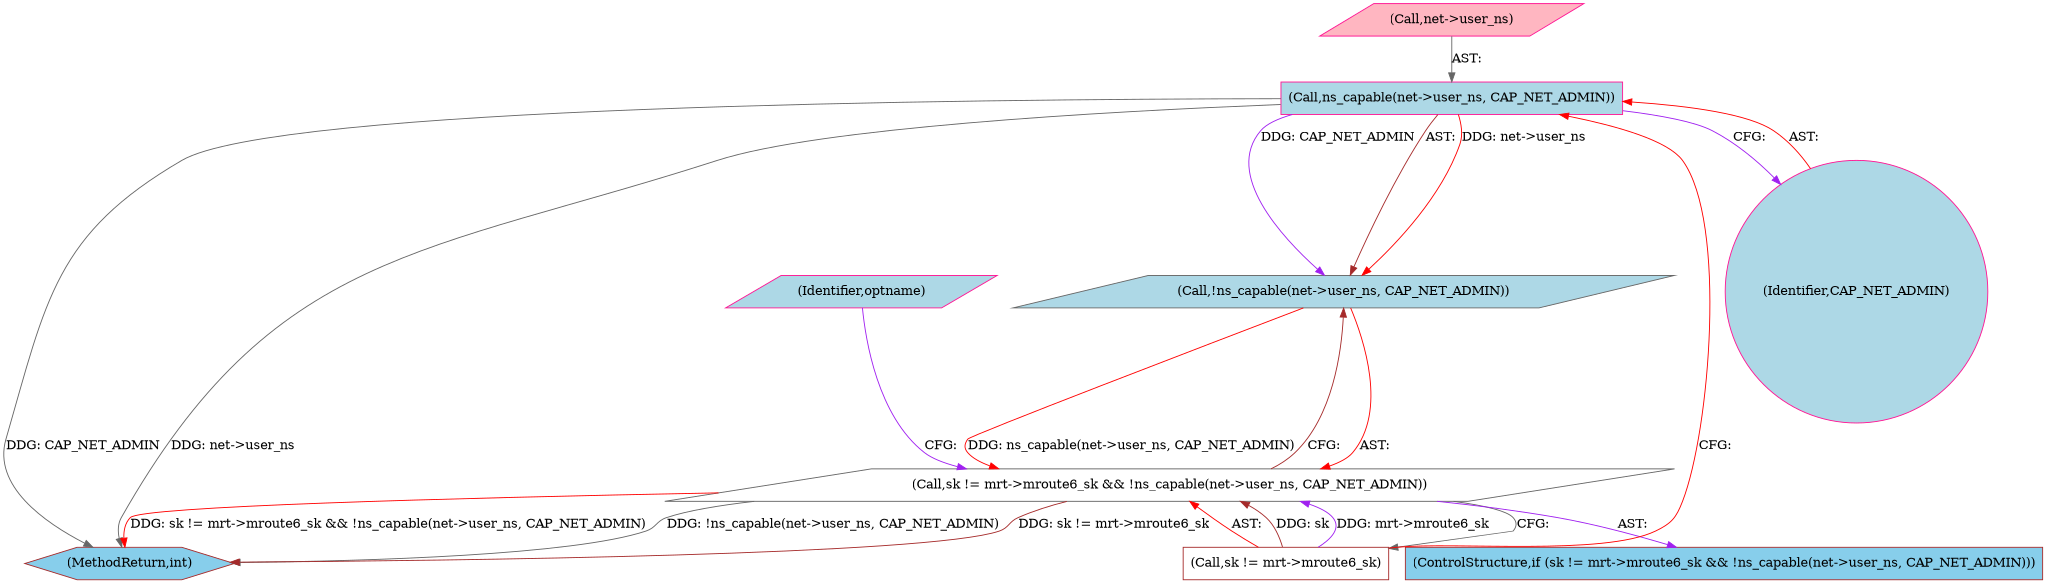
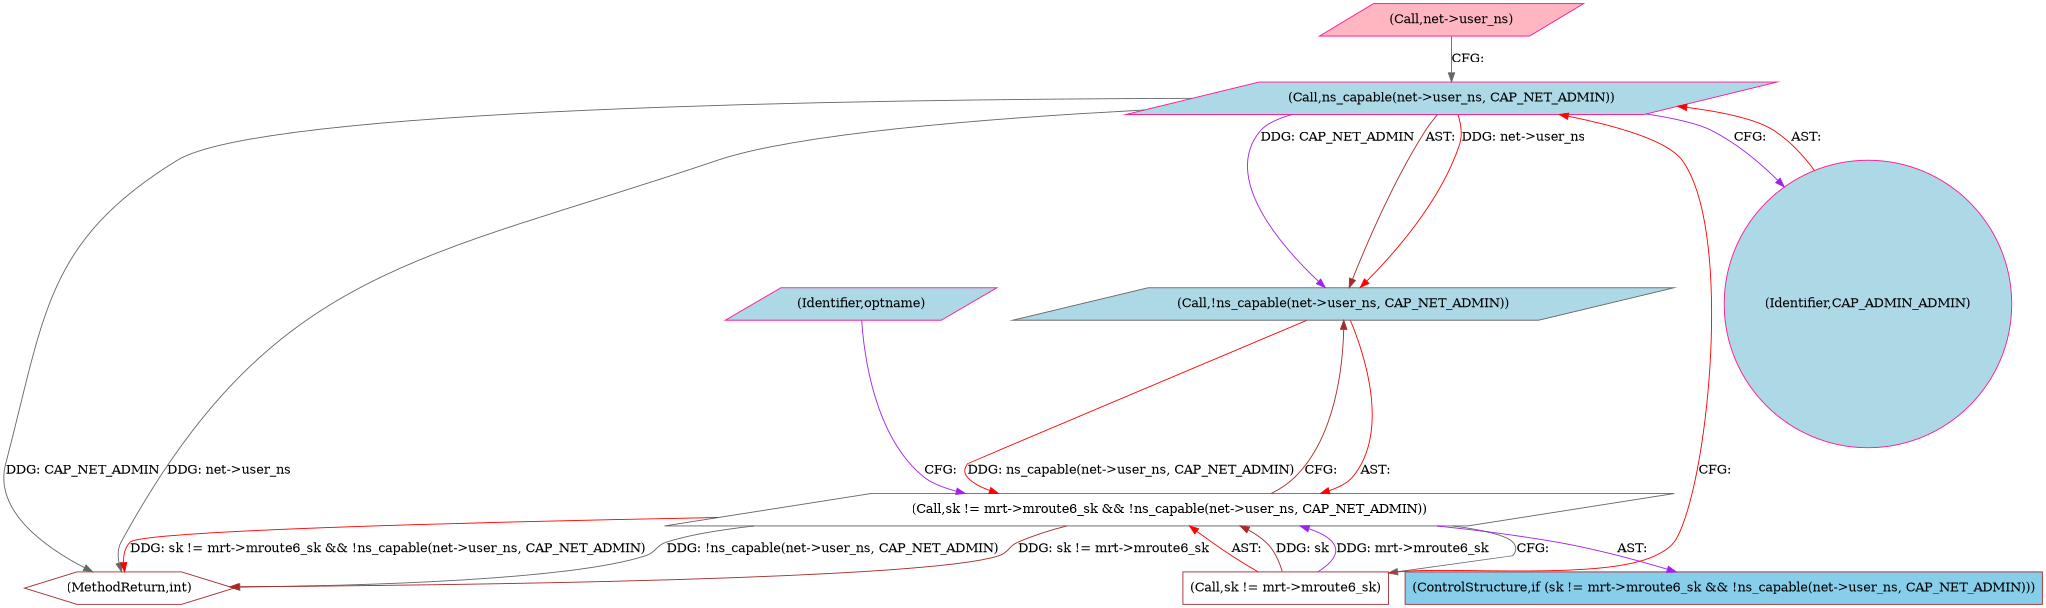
(1469, 59) -> (1470, 59)
(1452, 98) -> (1452, 98)
(1857, 292) -> (1868, 304)
(129, 564) -> (129, 588)
